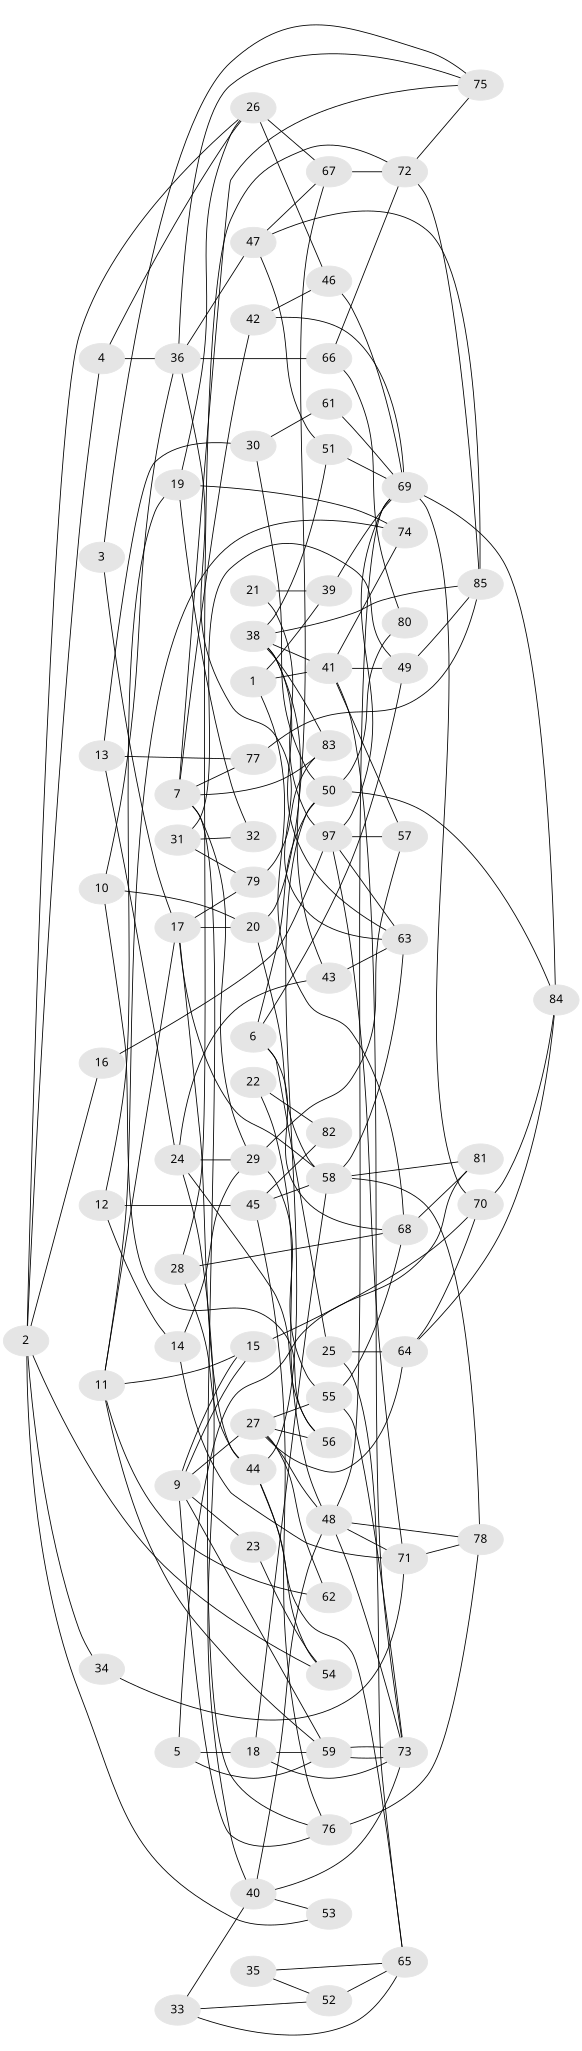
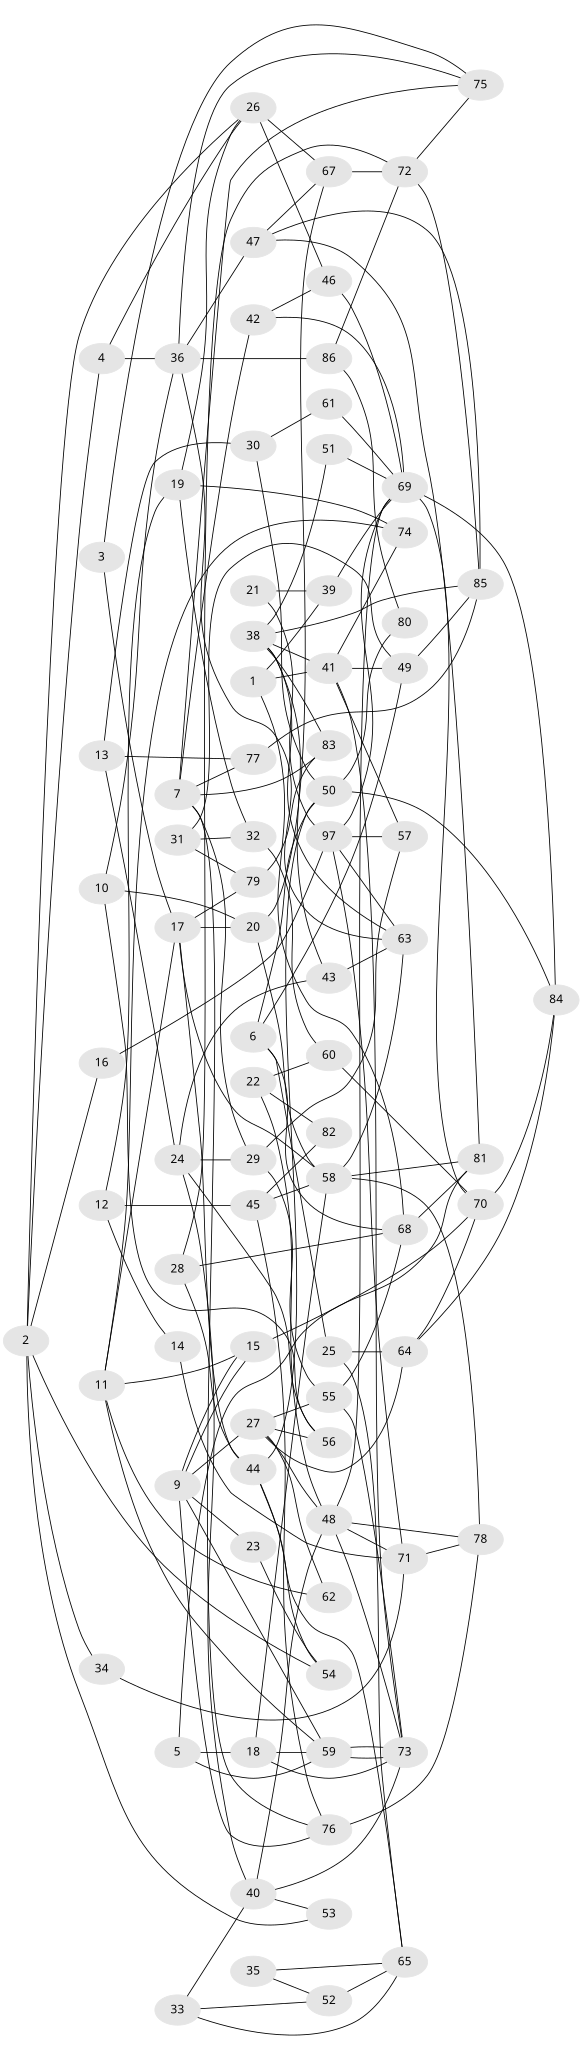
(286, 349) -> (455, 700)
(329, 359) -> (329, 359)
none -> (329, 1056)
(200, 1292) -> none
